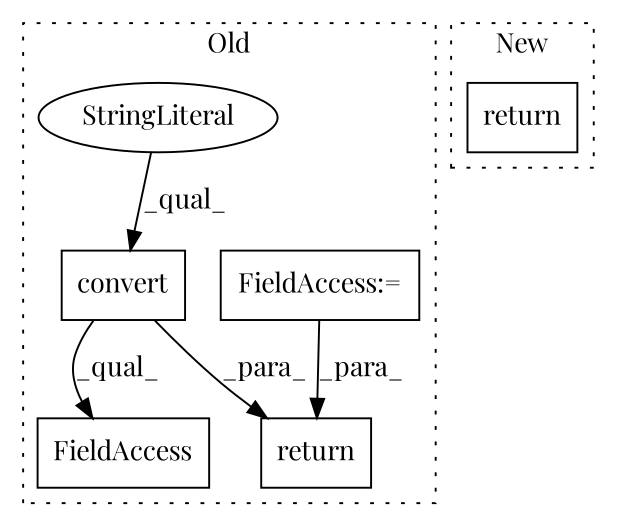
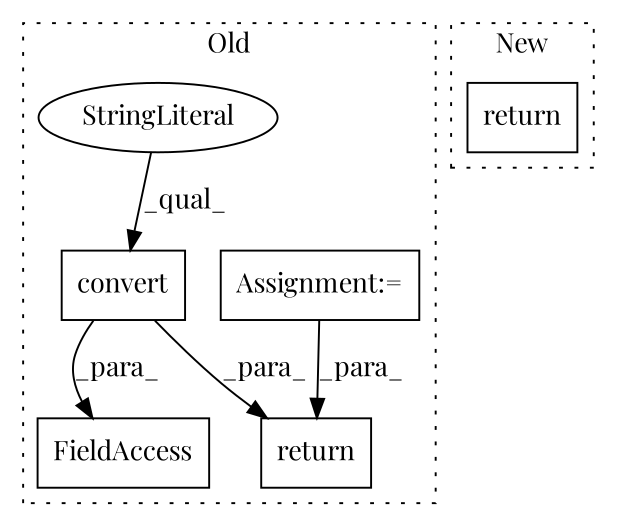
(320, 285) -> (320, 285)
(118, 369) -> (118, 369)
